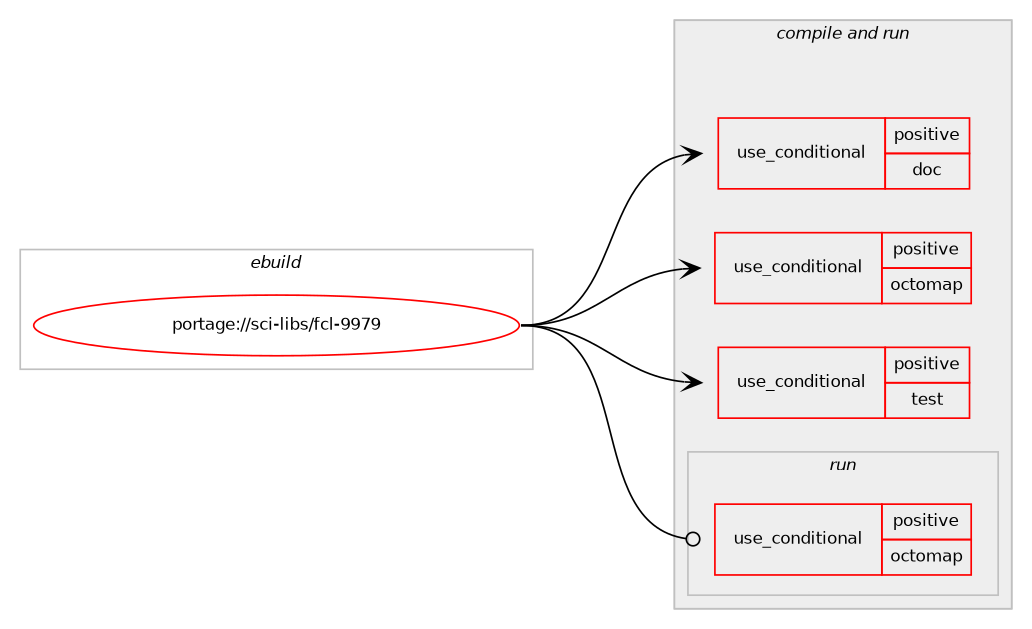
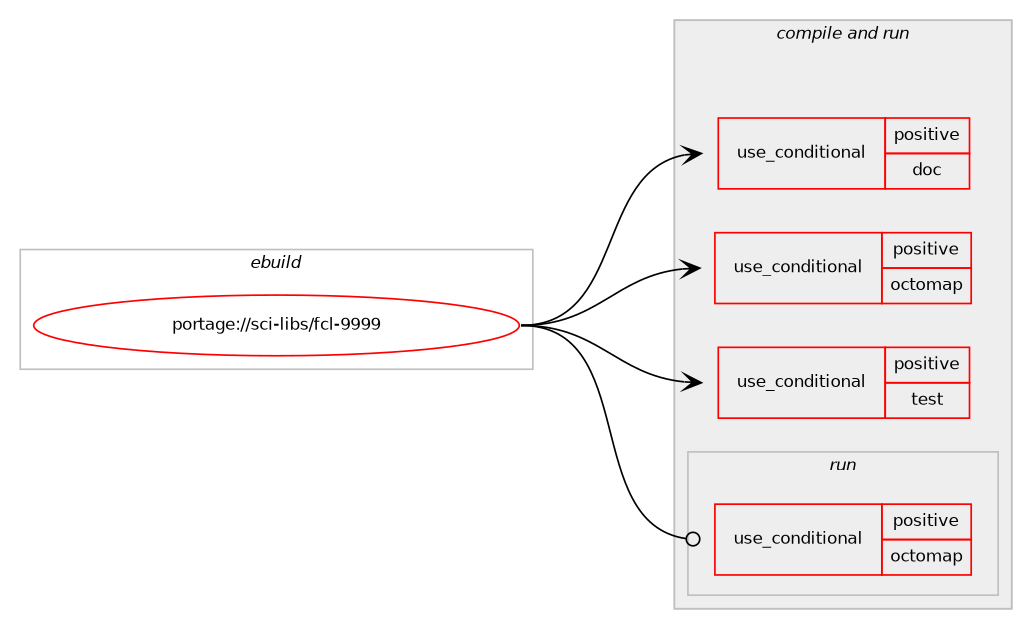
(277, 325) -> (277, 325)
